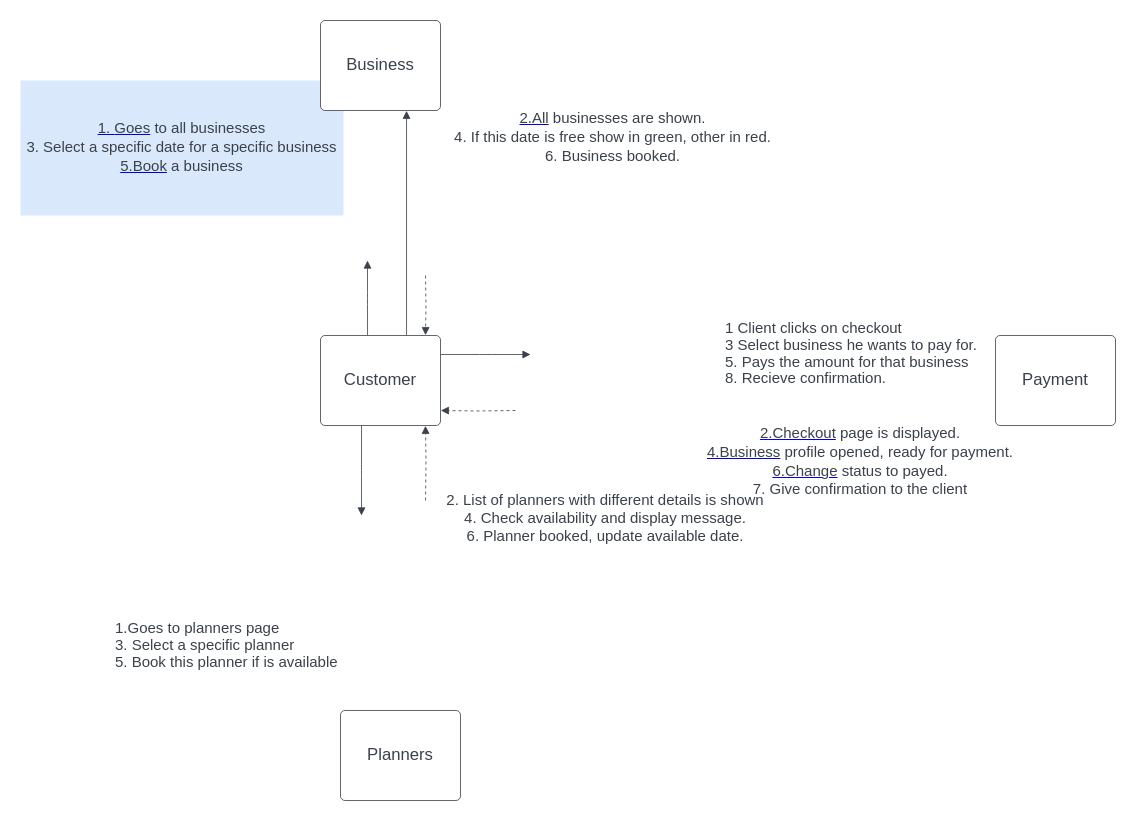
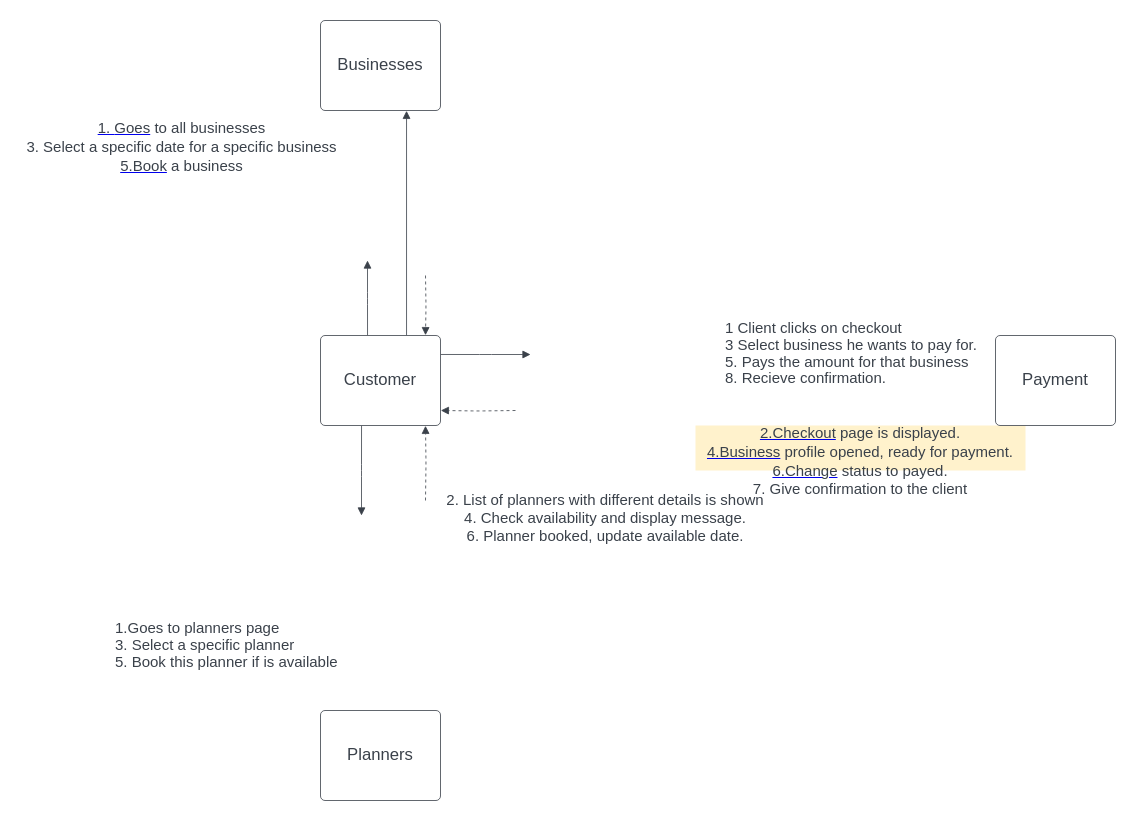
(381, 66) -> (381, 66)
(613, 133) -> none
(182, 148) -> (182, 148)
(861, 448) -> (861, 448)
(401, 756) -> (381, 756)
